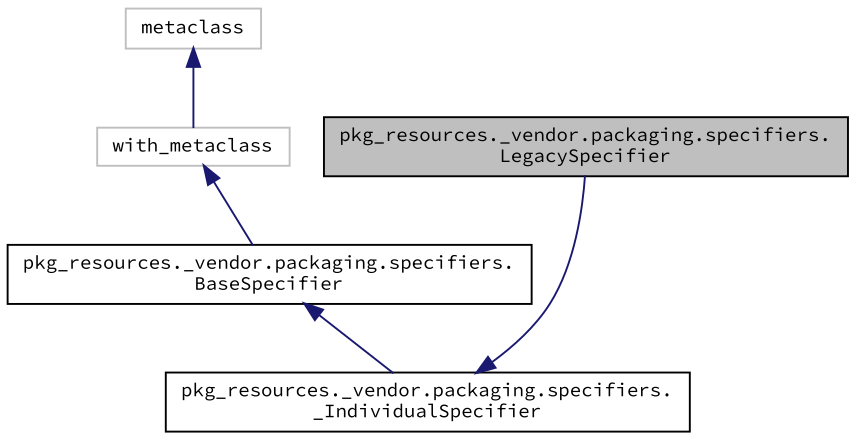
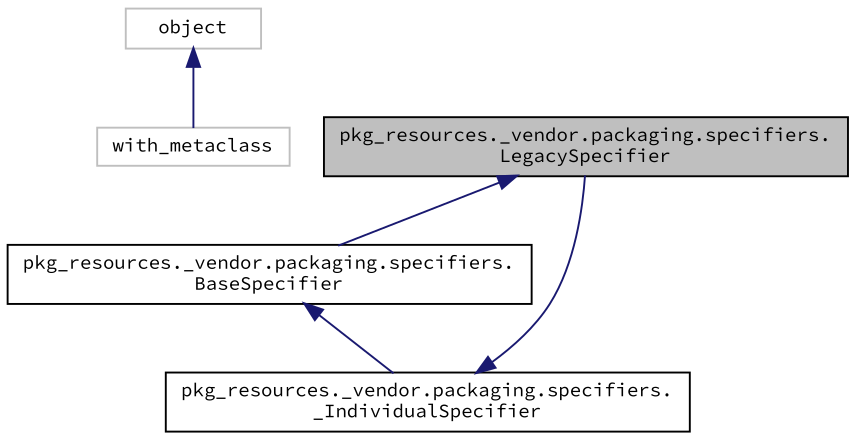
(193, 29) -> (193, 29)
(234, 214) -> (419, 214)
